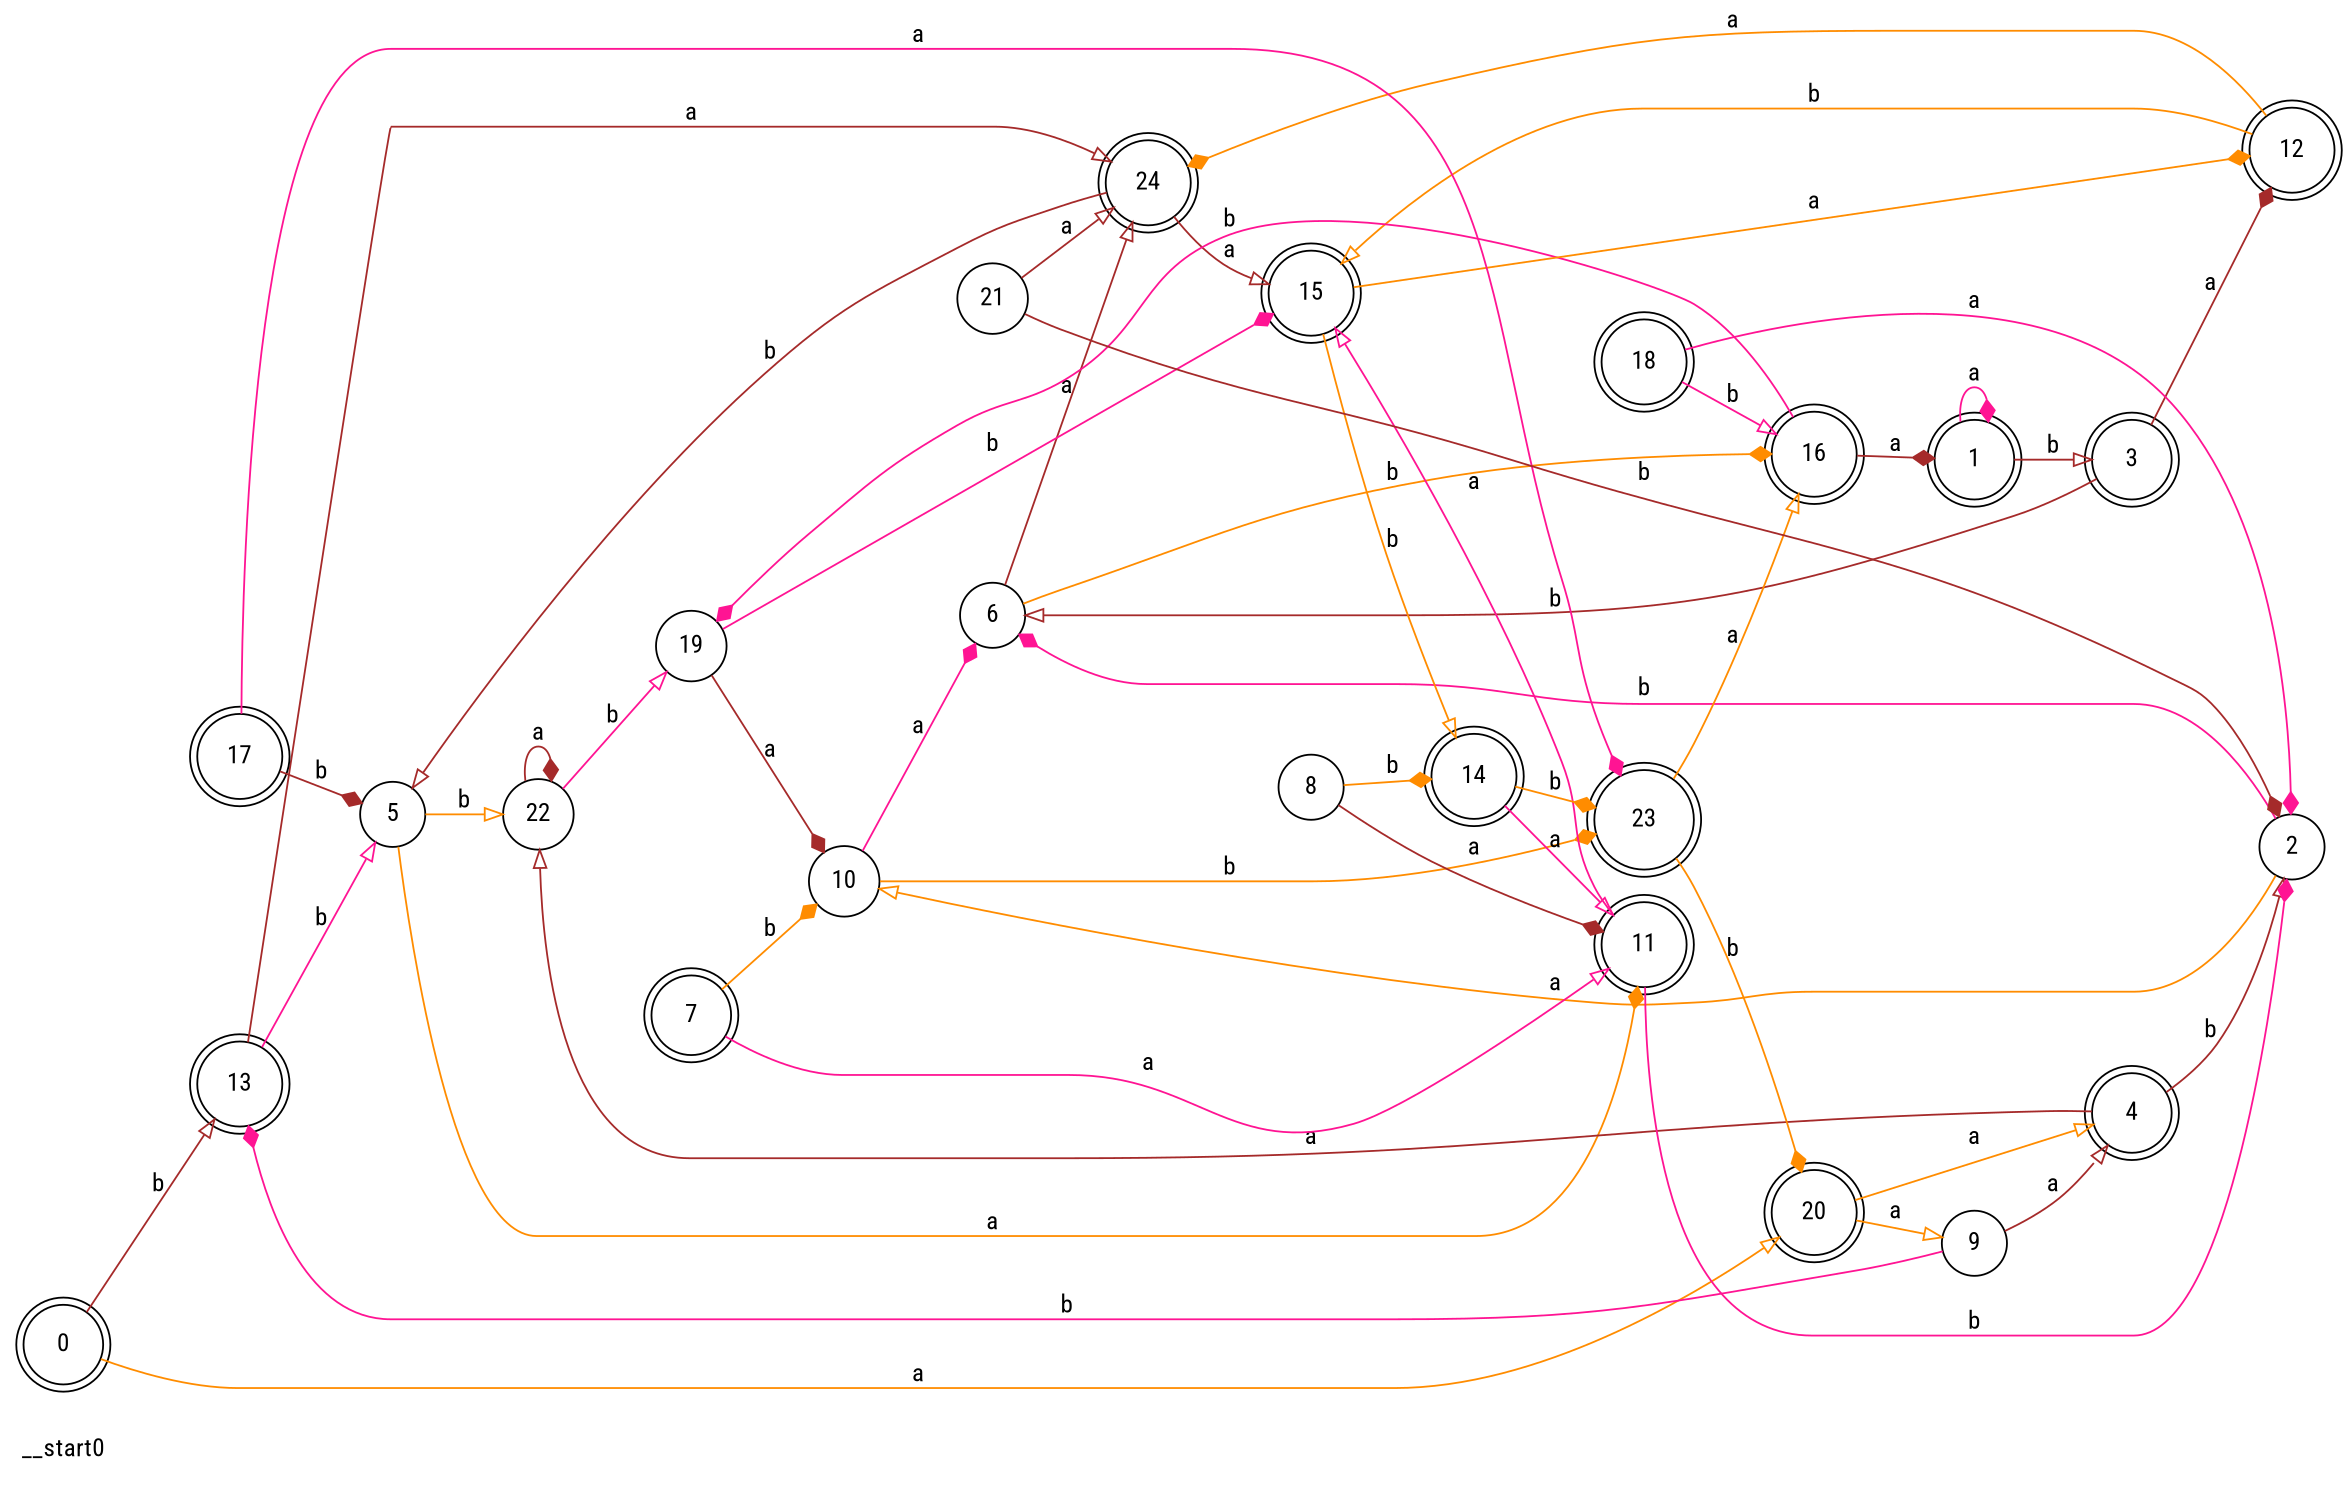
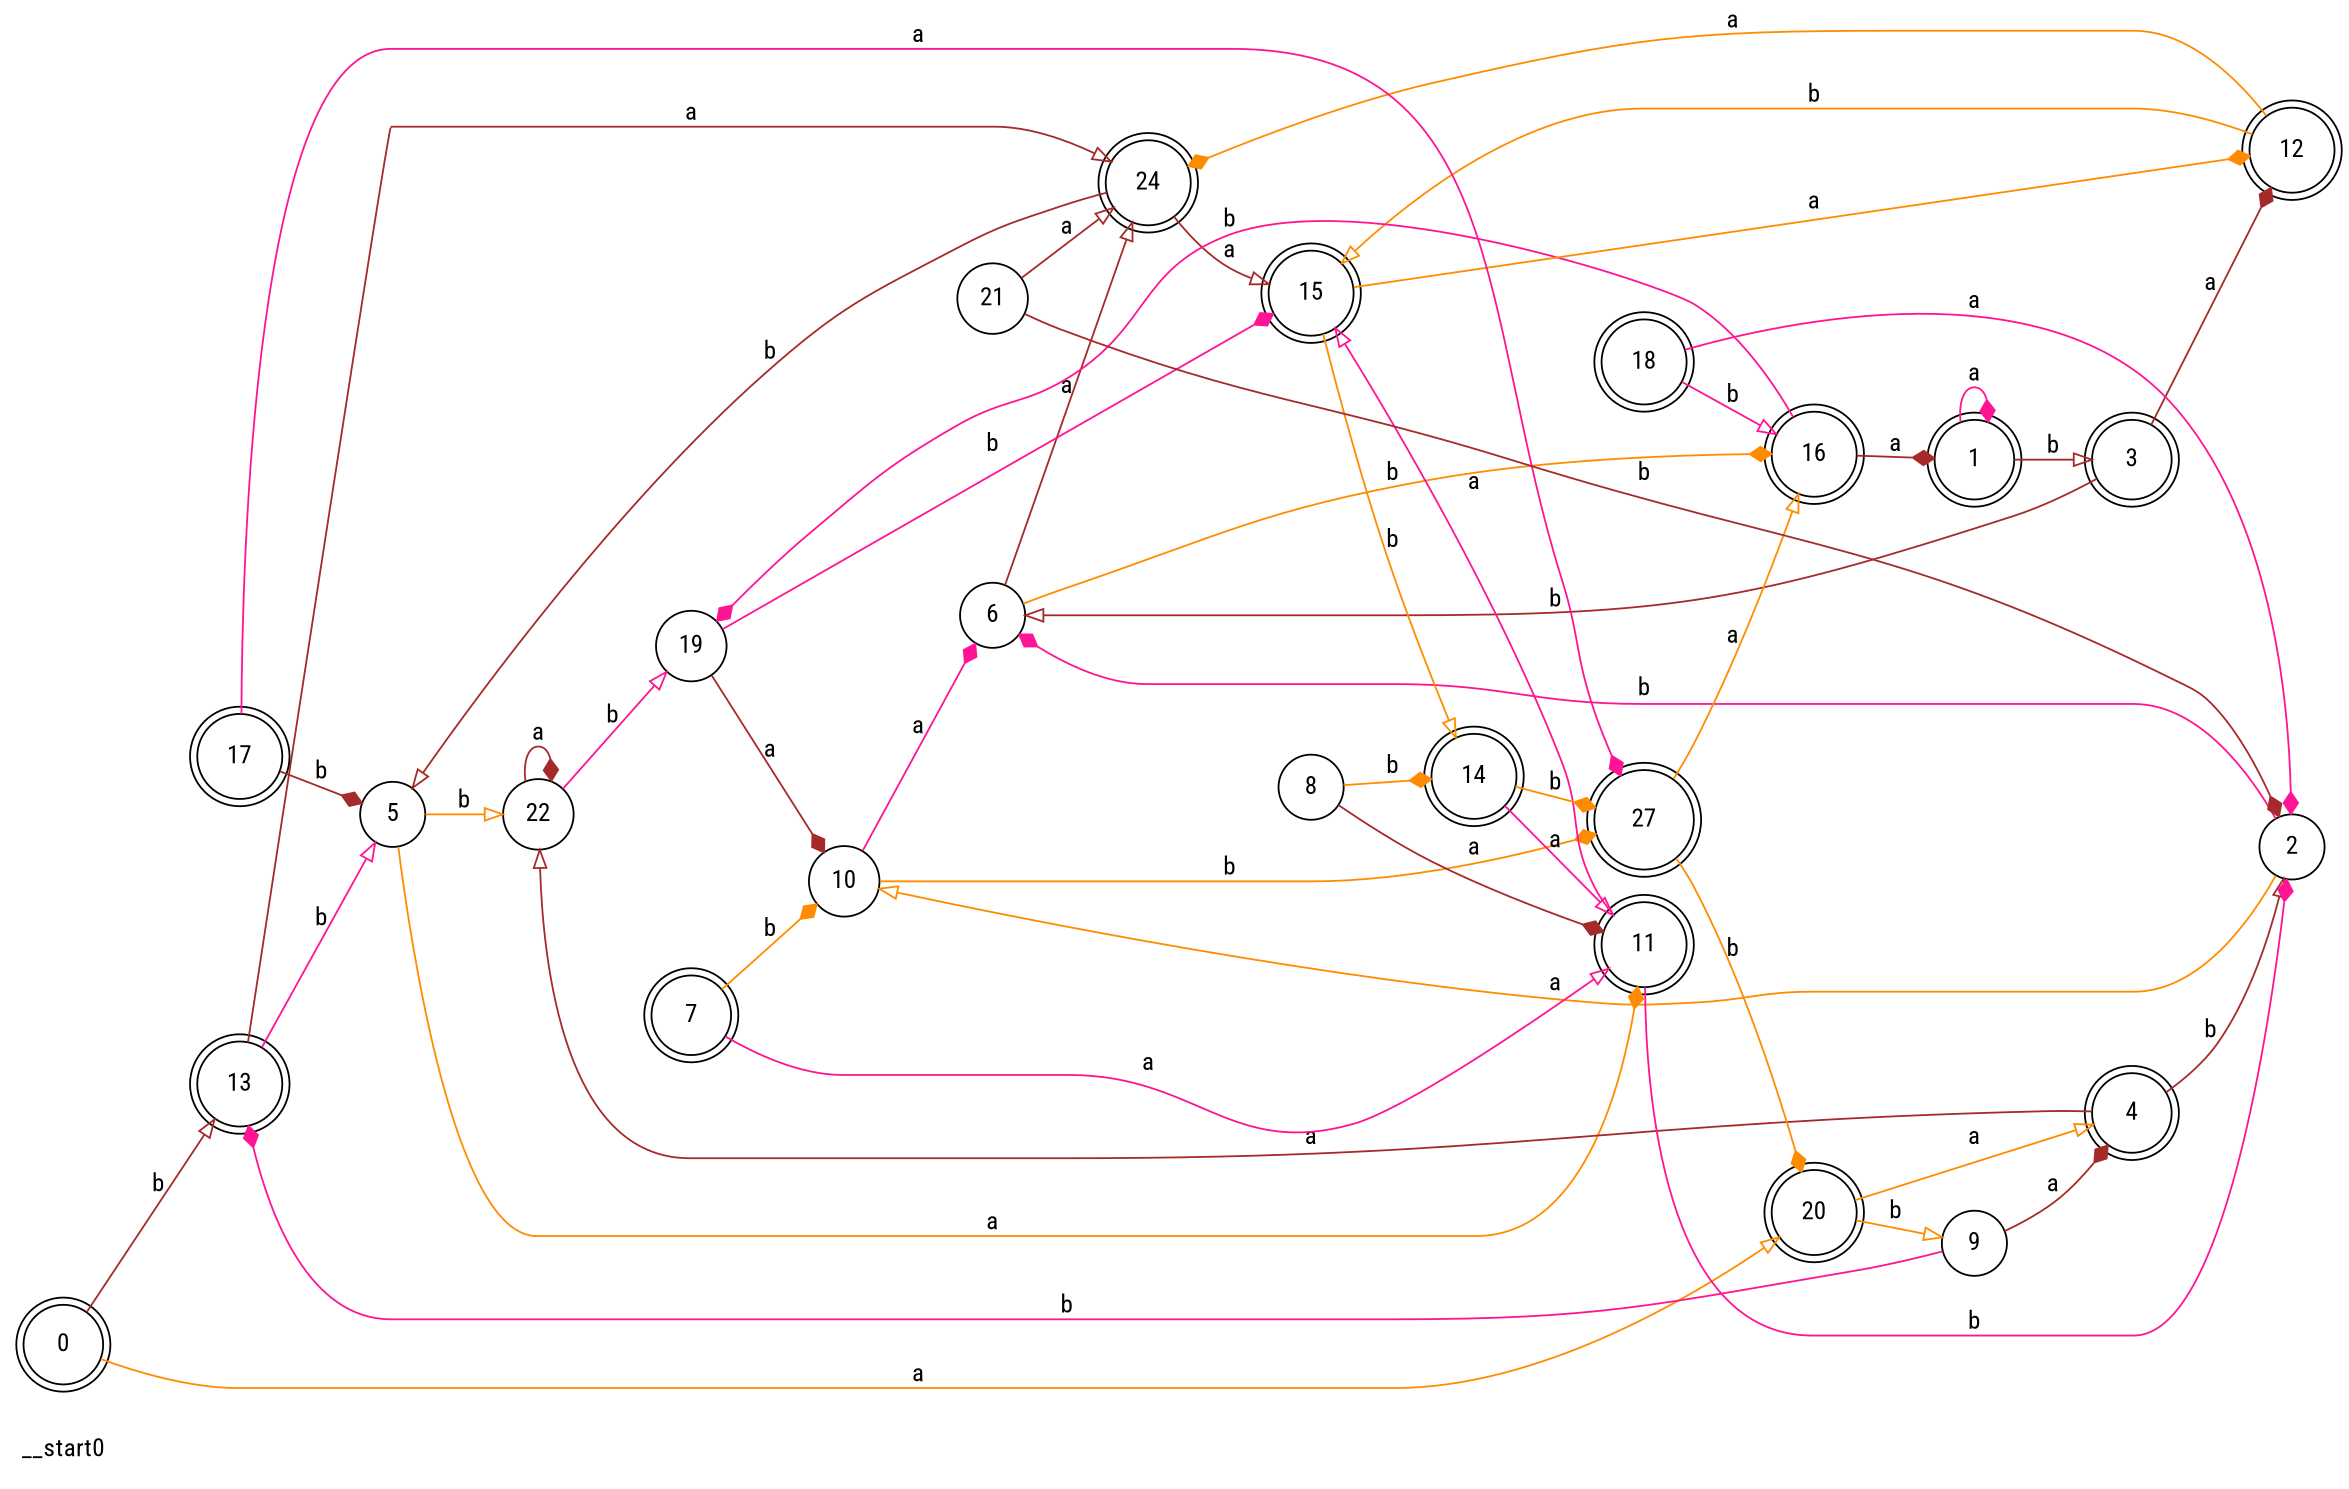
(1644, 820) -> (1644, 820)
(2054, 1203) -> (2054, 1203)
(1896, 1212) -> (1896, 1212)
